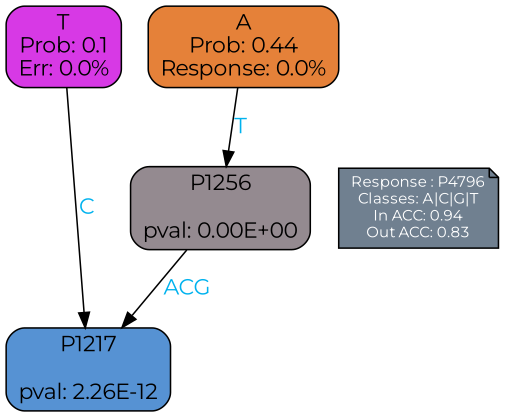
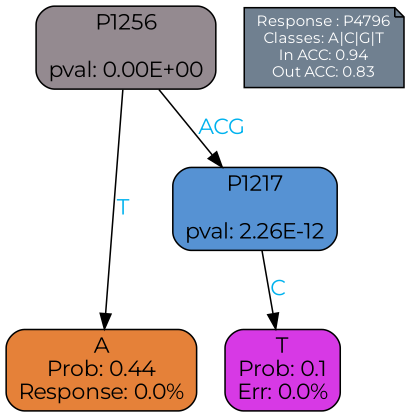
(233, 120) -> (114, 201)
(75, 200) -> (268, 282)
